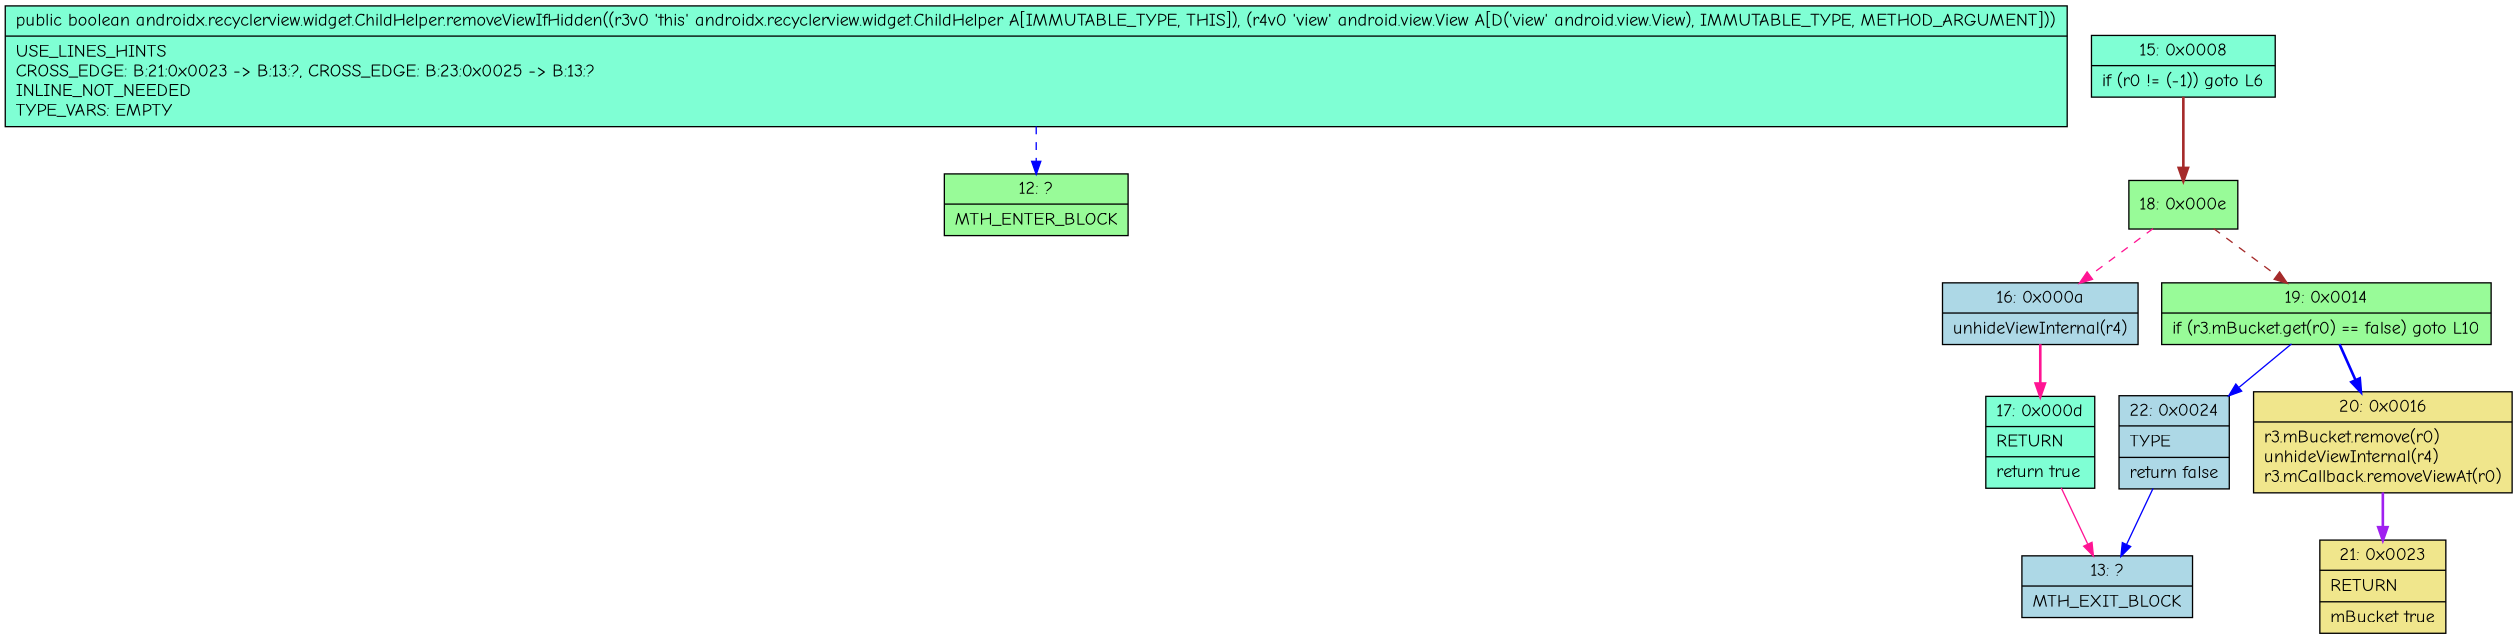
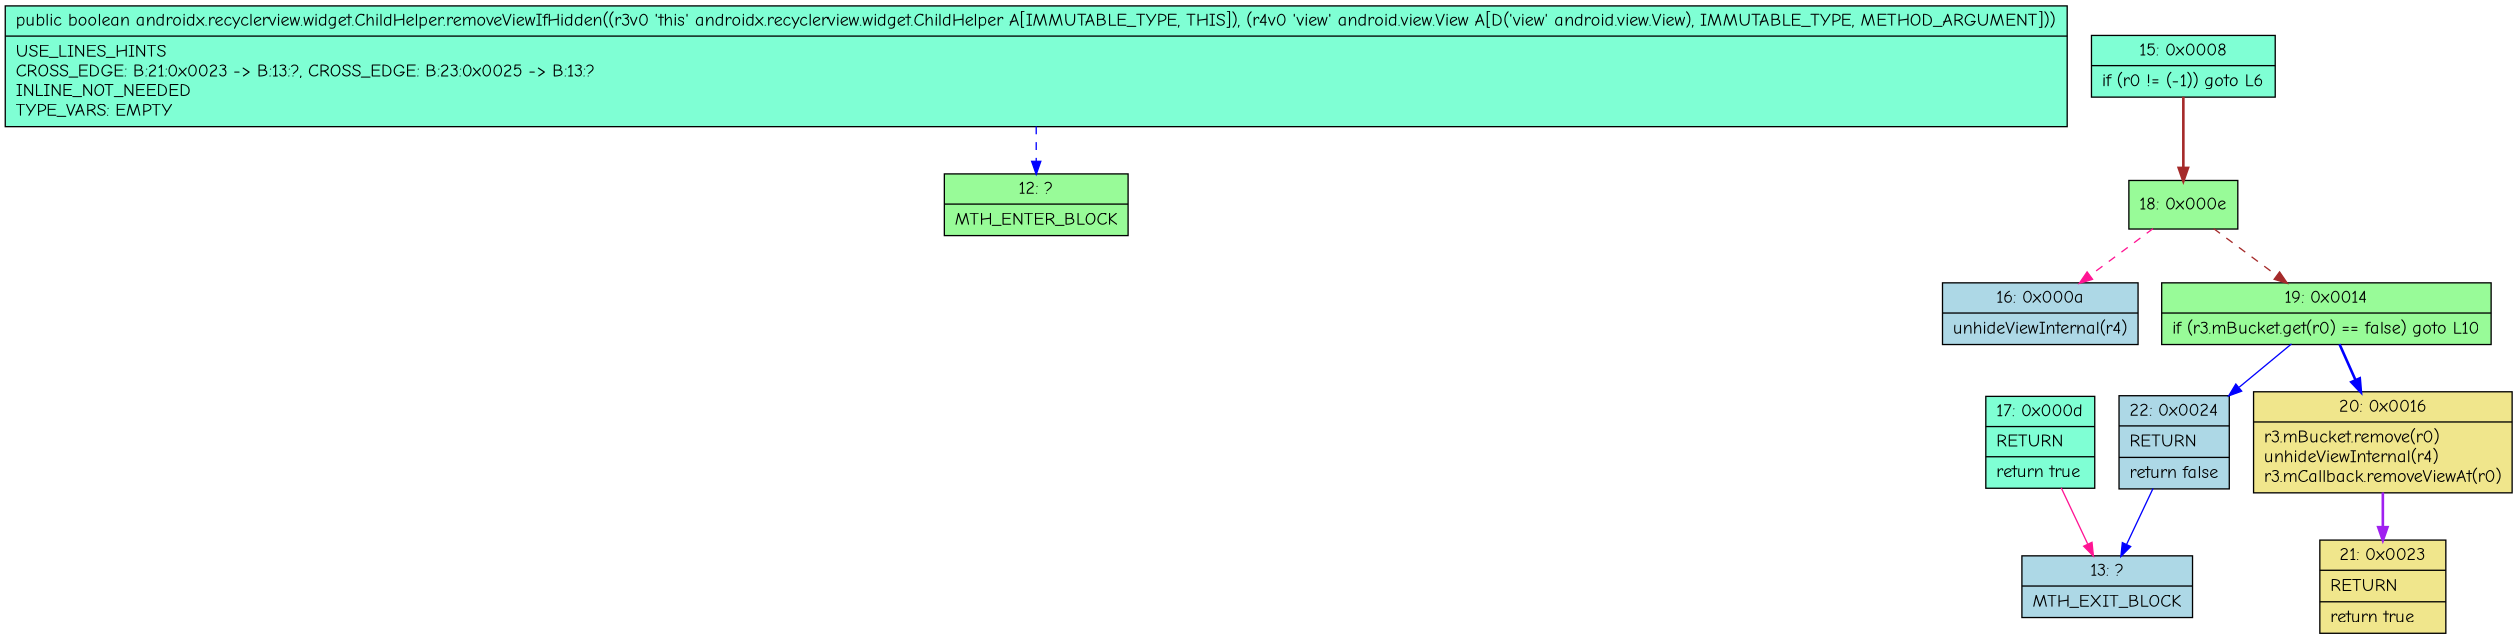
(2040, 364) -> none
(2151, 441) -> (2164, 441)
(2383, 617) -> (2372, 617)
